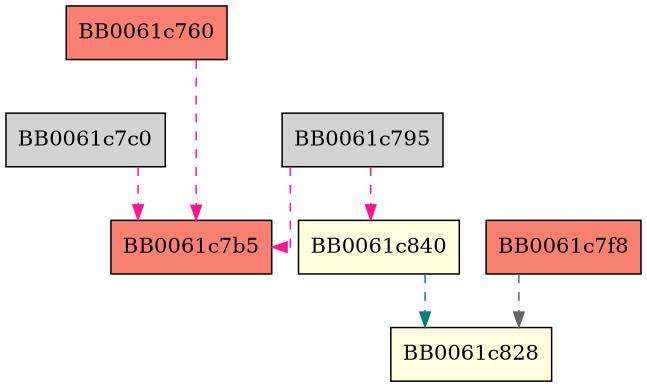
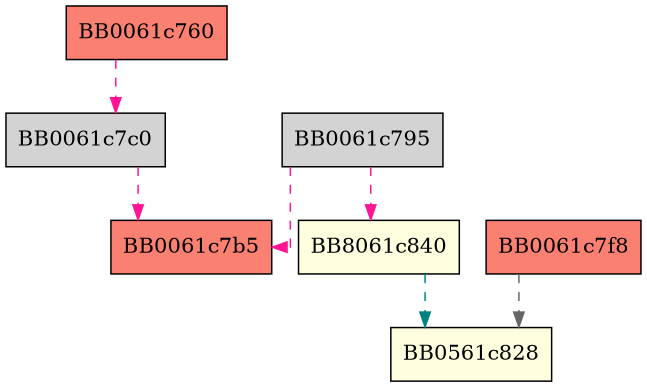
(196, 133) -> (116, 79)
(379, 247) -> (379, 247)
(471, 354) -> (471, 354)
